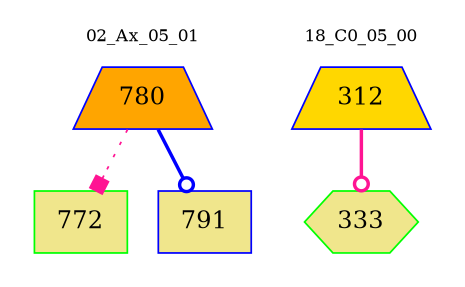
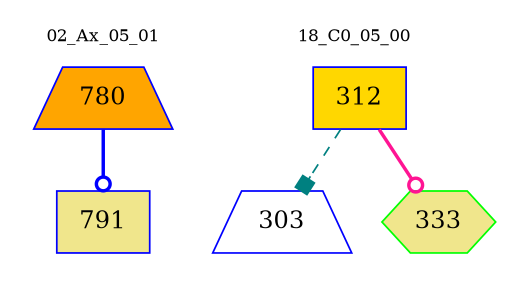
(361, 98) -> (360, 98)
(81, 222) -> none
none -> (282, 222)
